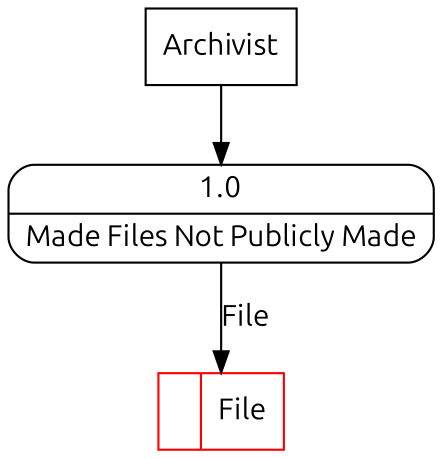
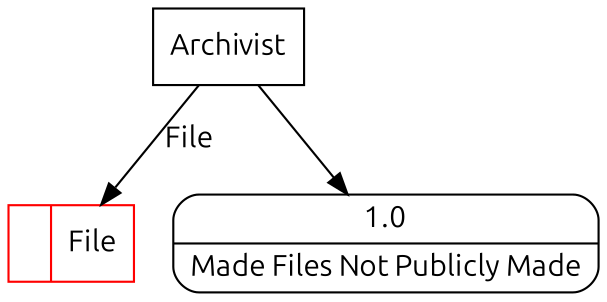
(221, 307) -> (157, 136)
